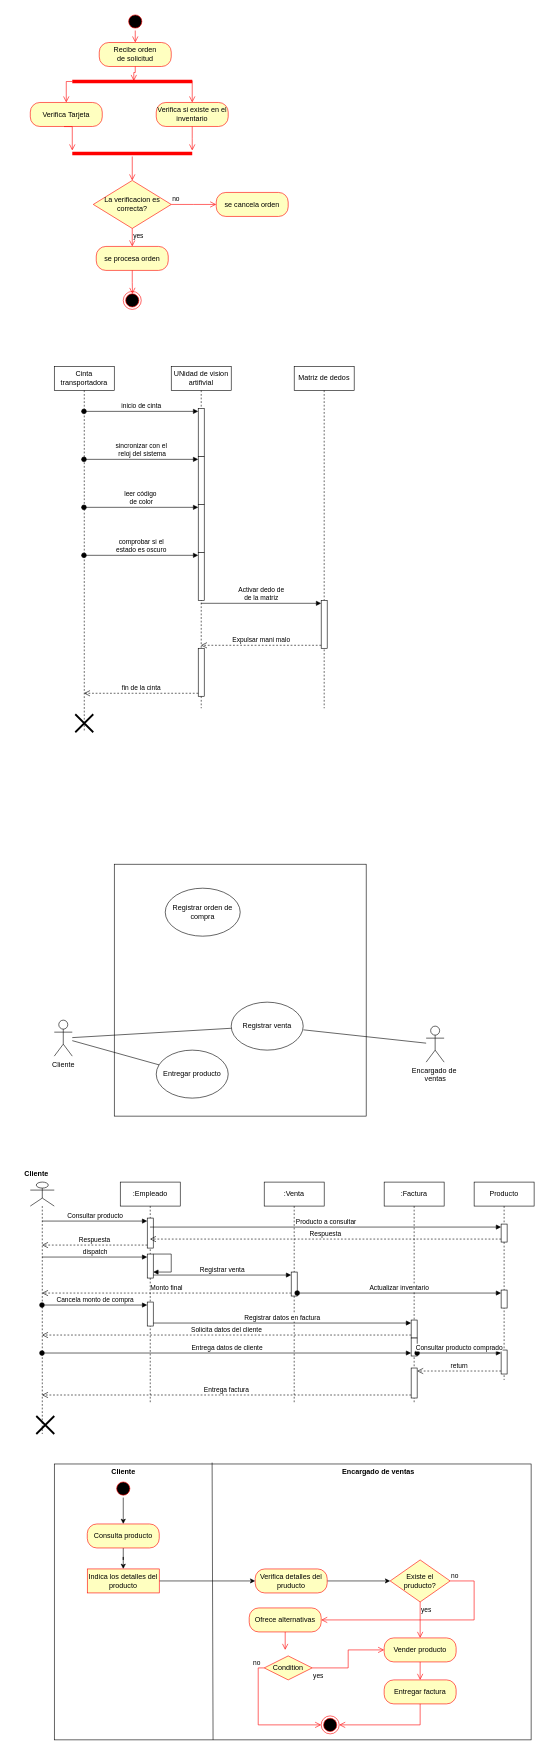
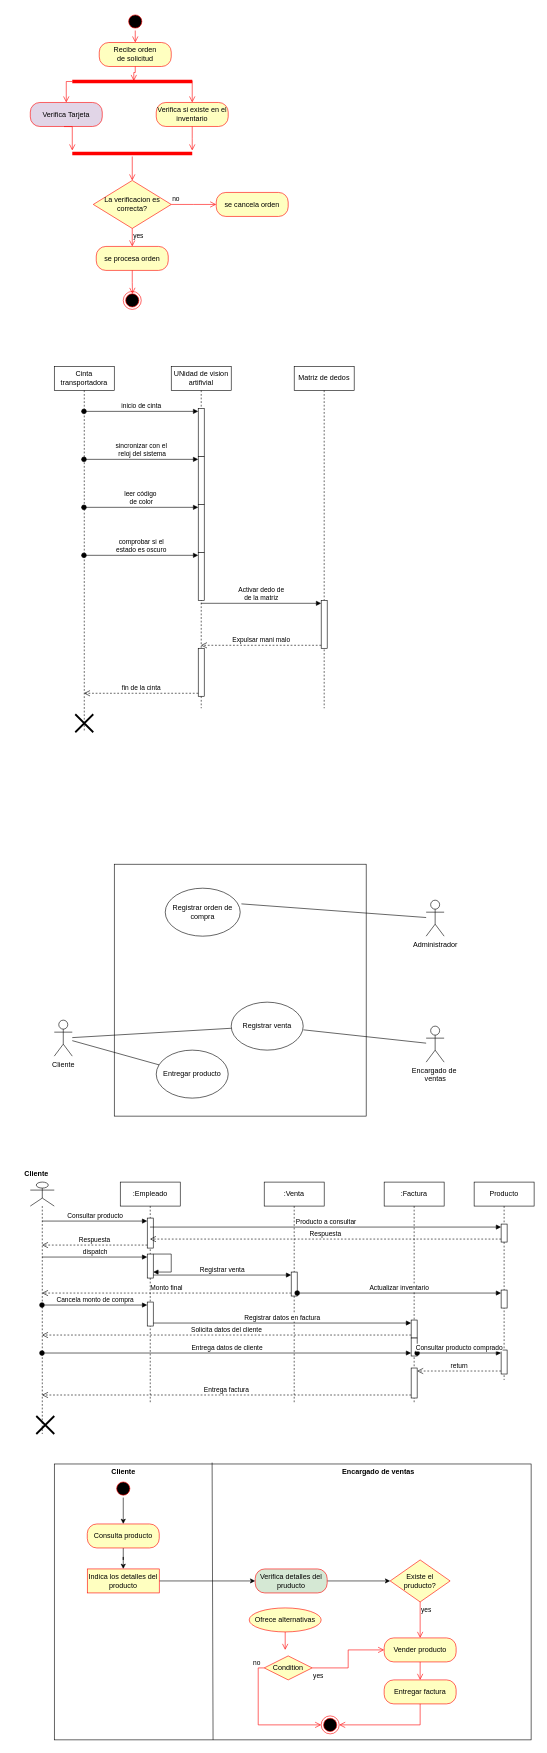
(66, 114) -> (66, 114)
none -> (333, 911)
none -> (435, 918)
(291, 1581) -> (291, 1581)
(285, 1620) -> (285, 1620)
(422, 1620) -> none
